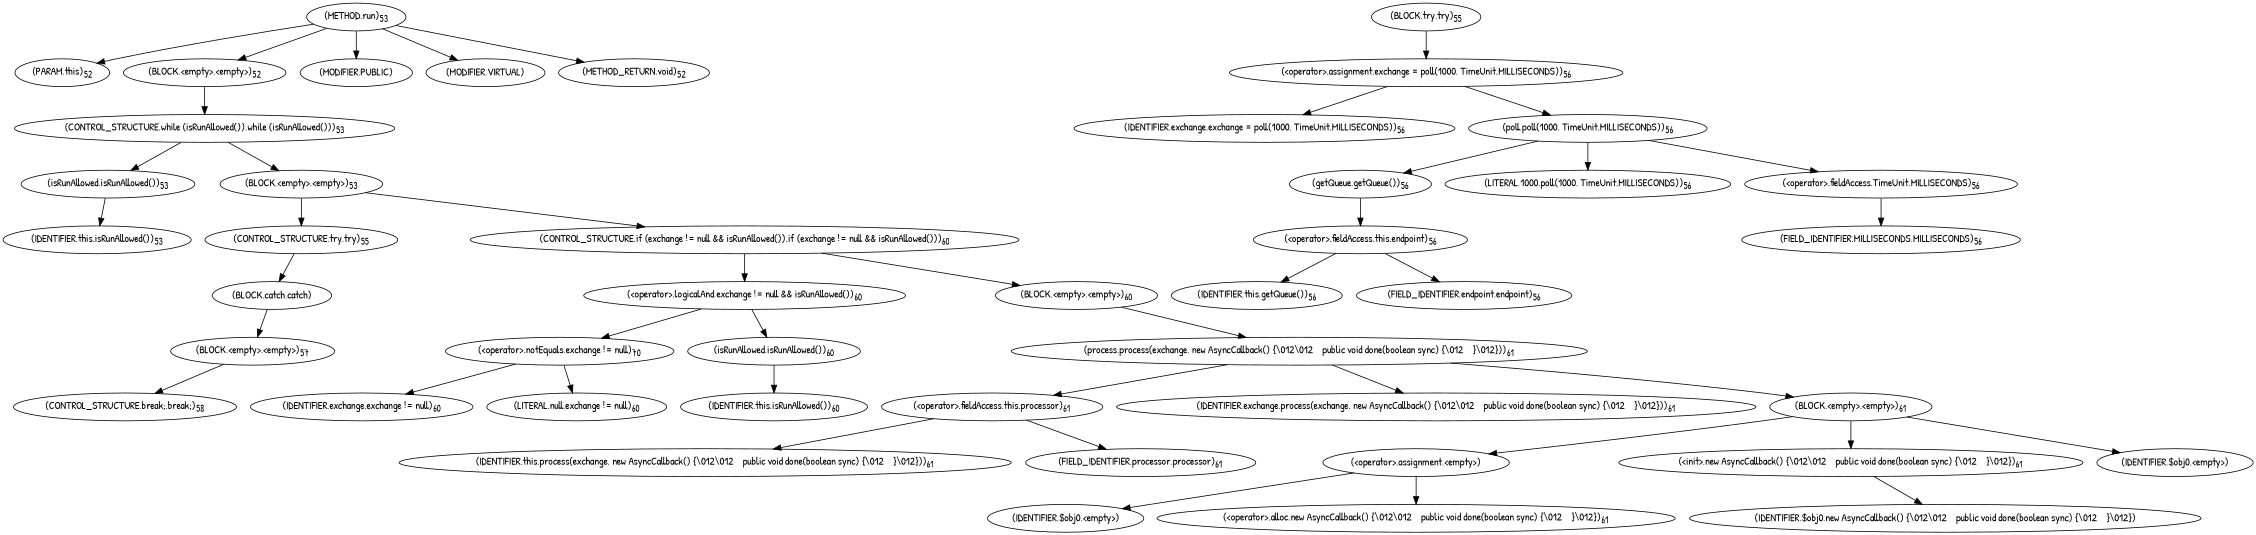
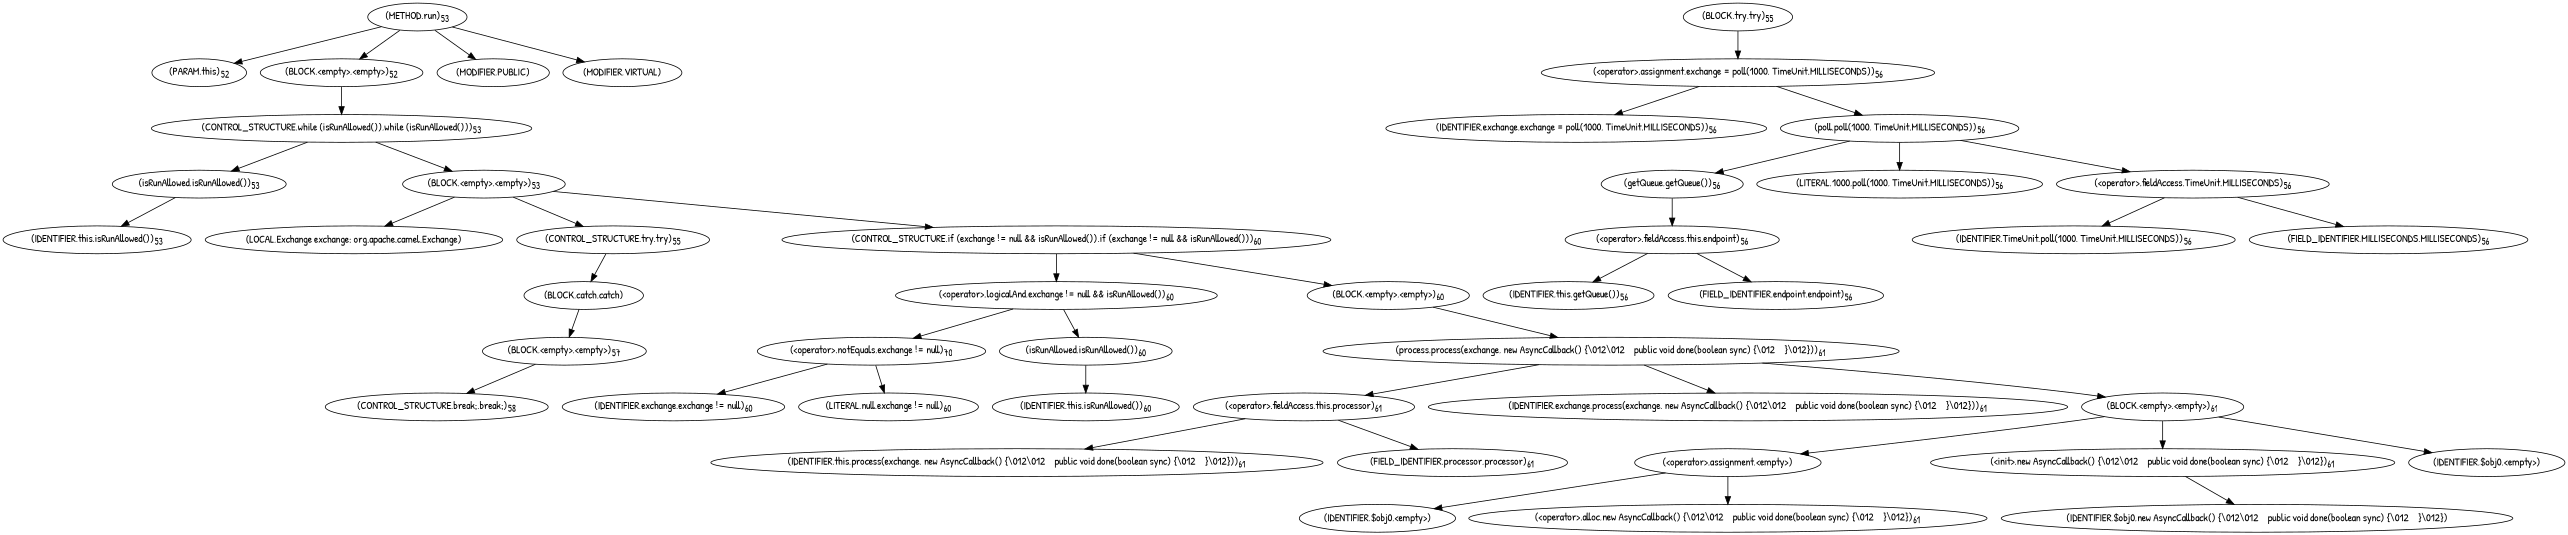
(634, 73) -> none
none -> (354, 240)
none -> (2074, 240)
